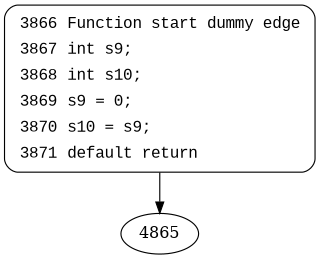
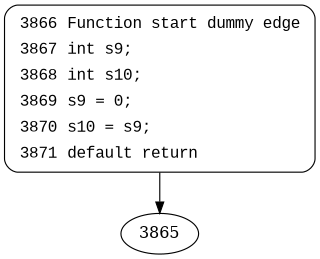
(160, 234) -> (160, 234)
